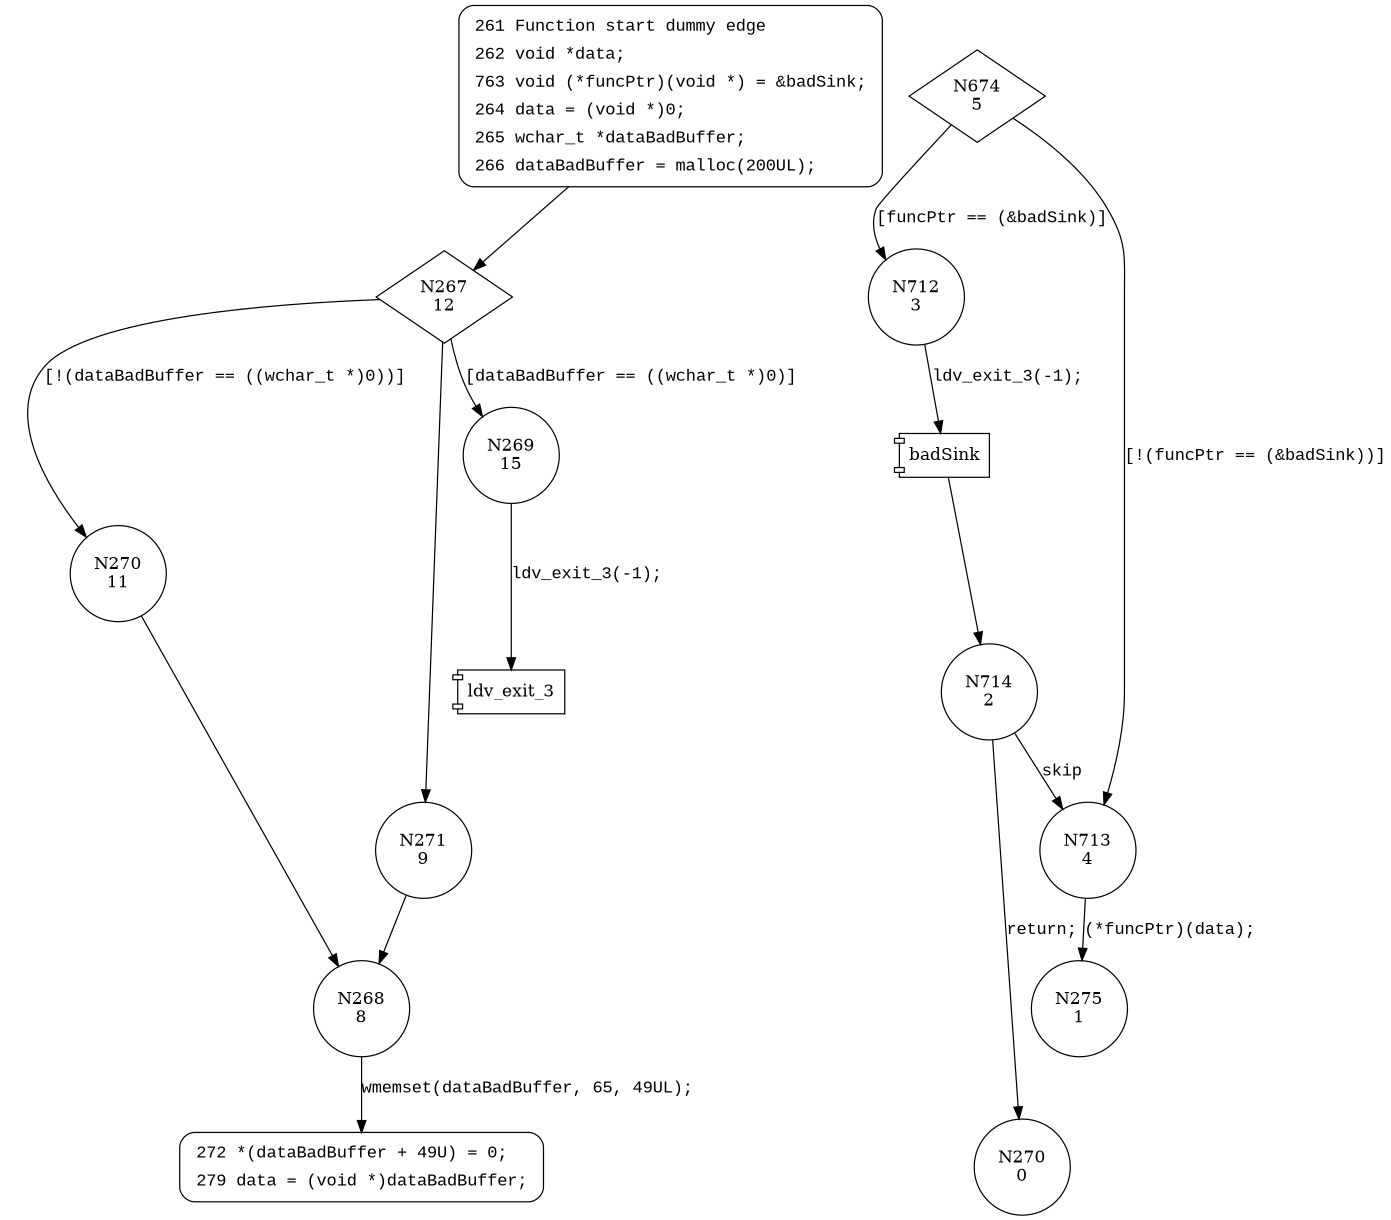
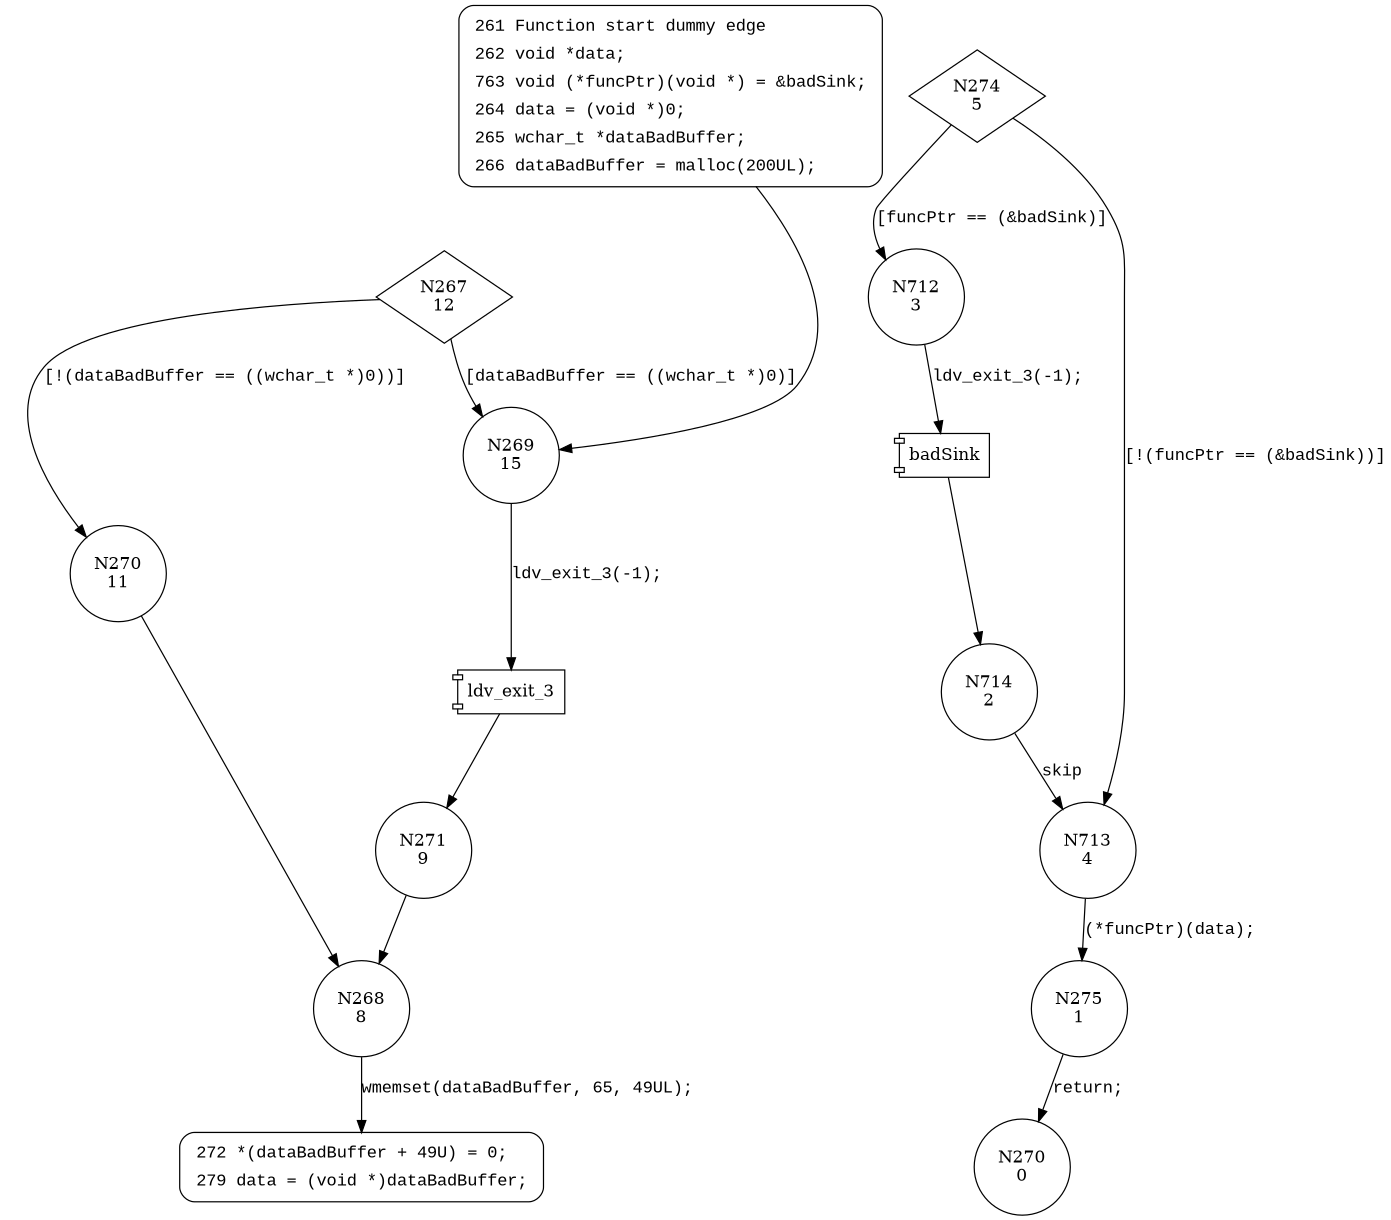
(977, 96) -> (977, 96)
(526, 224) -> (790, 391)
(434, 566) -> (476, 755)
(1005, 923) -> (1053, 1082)
